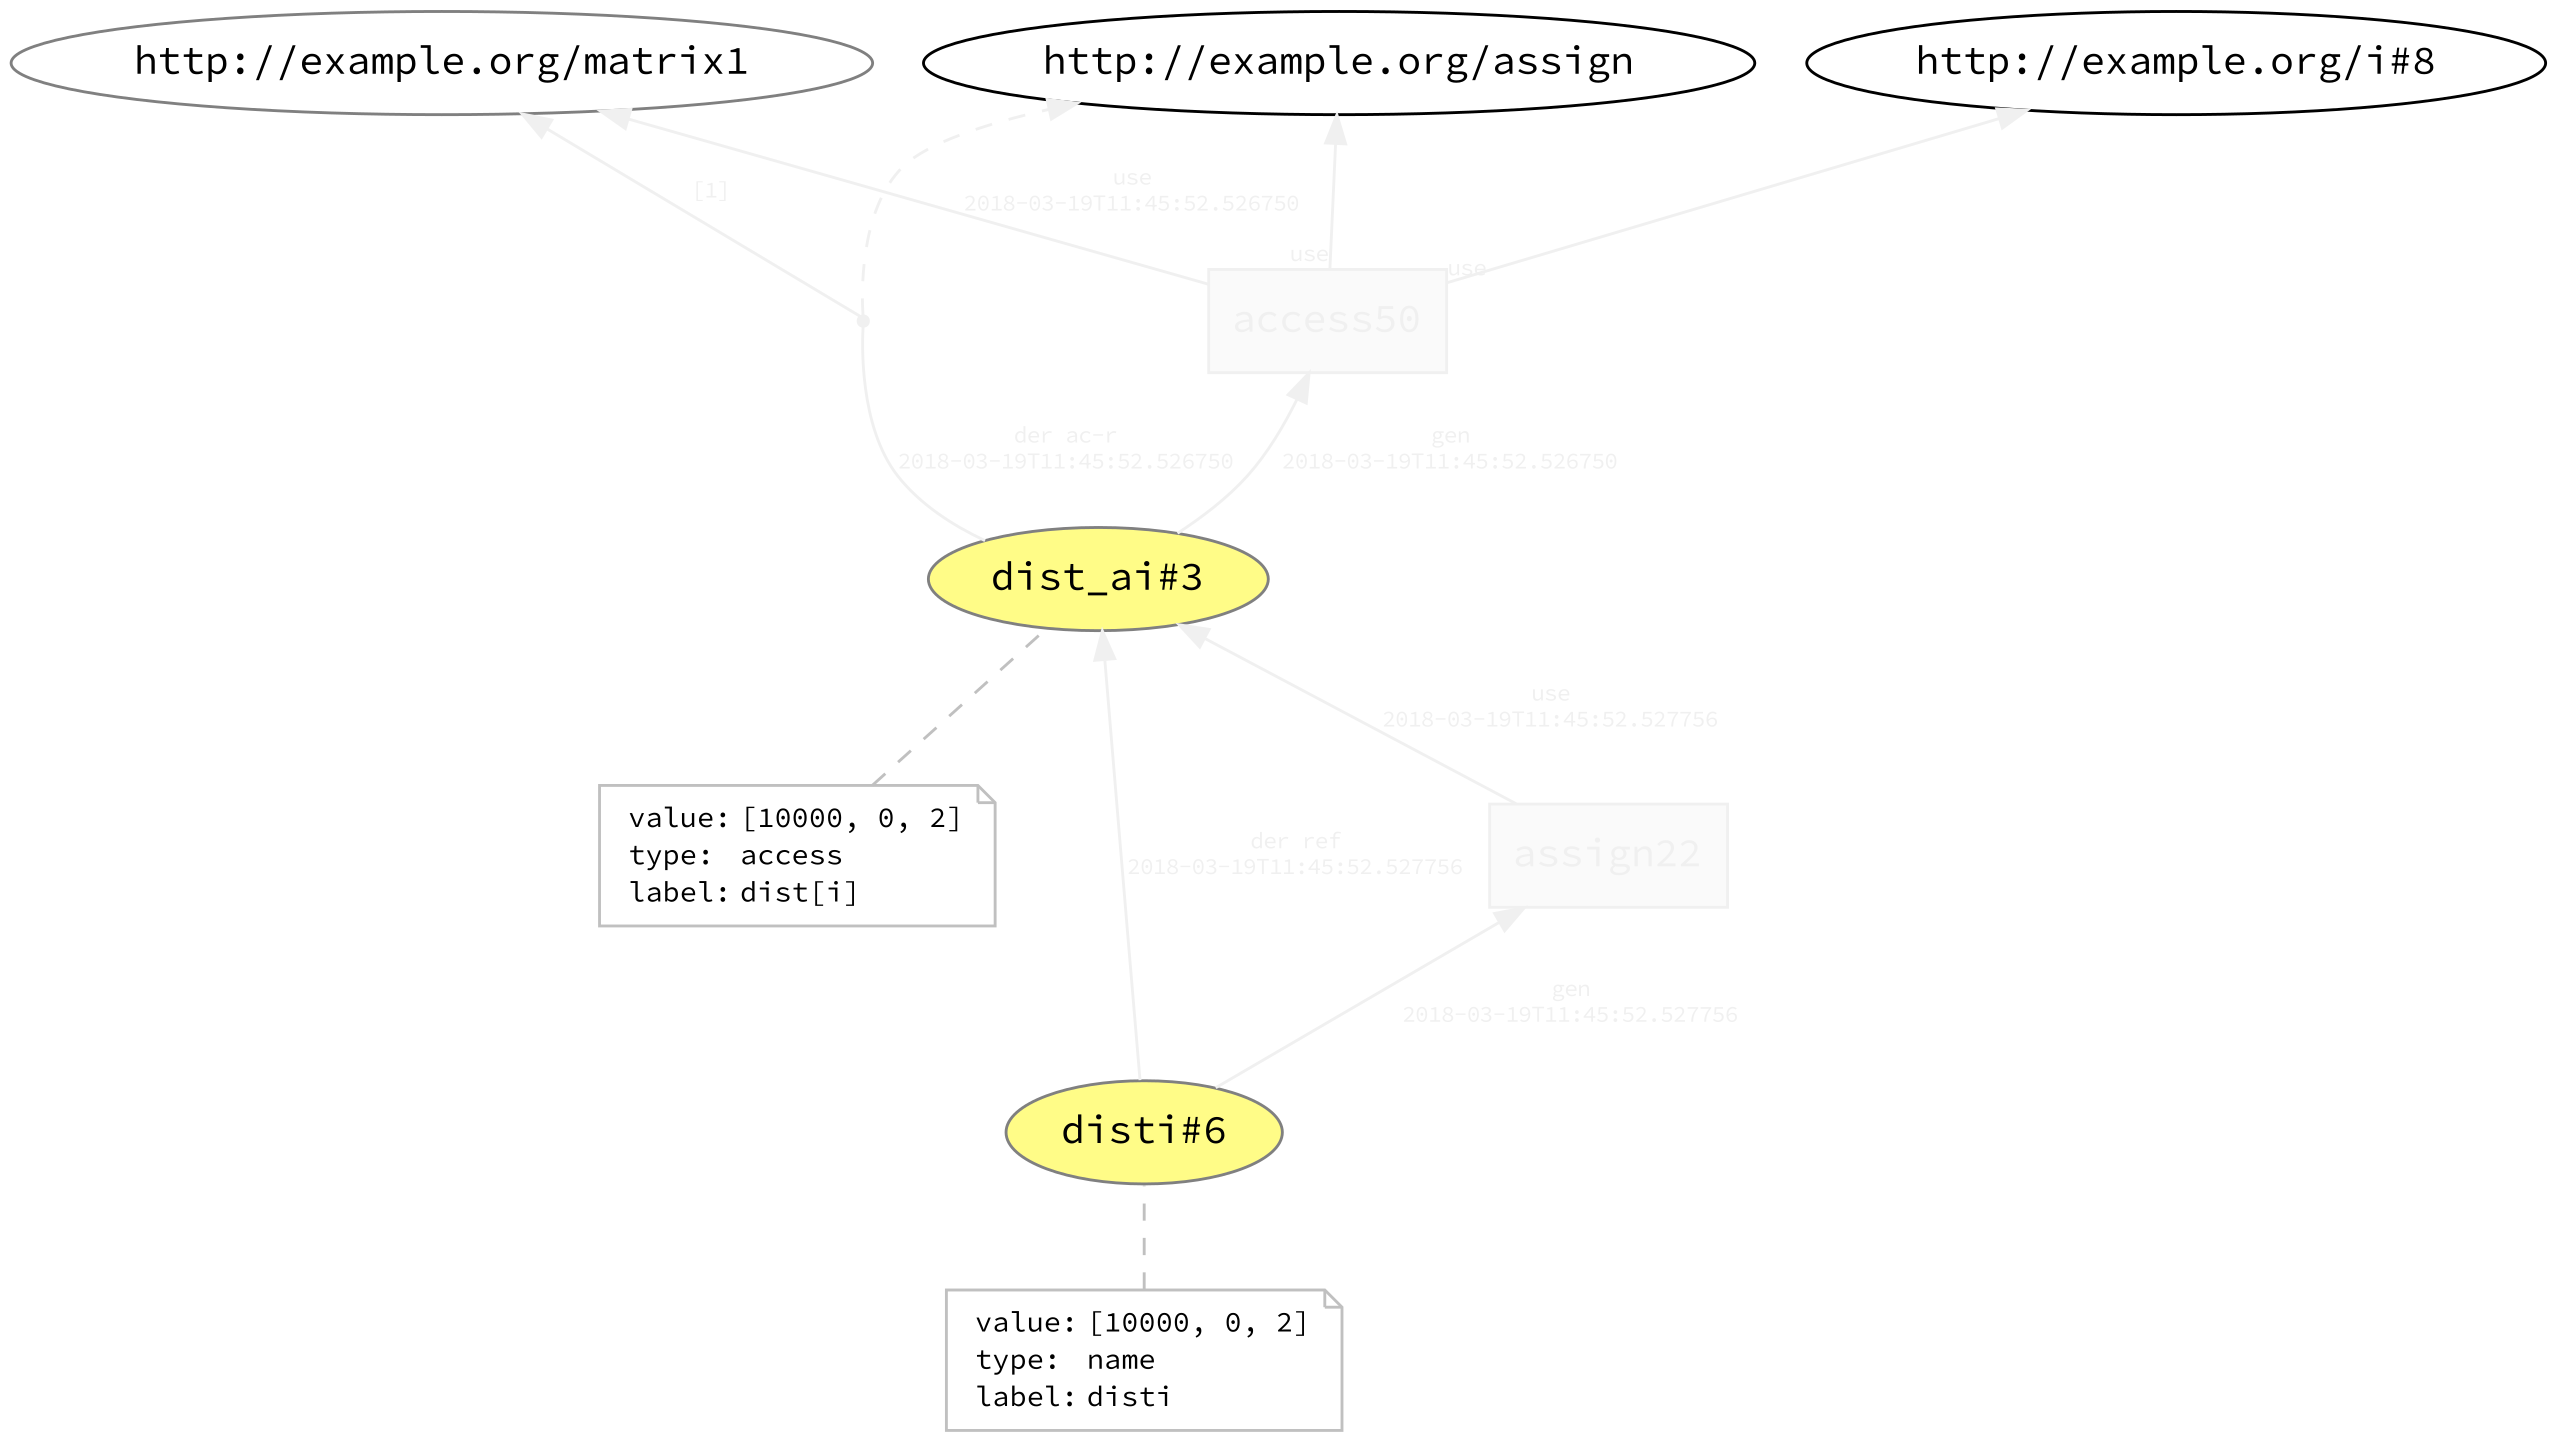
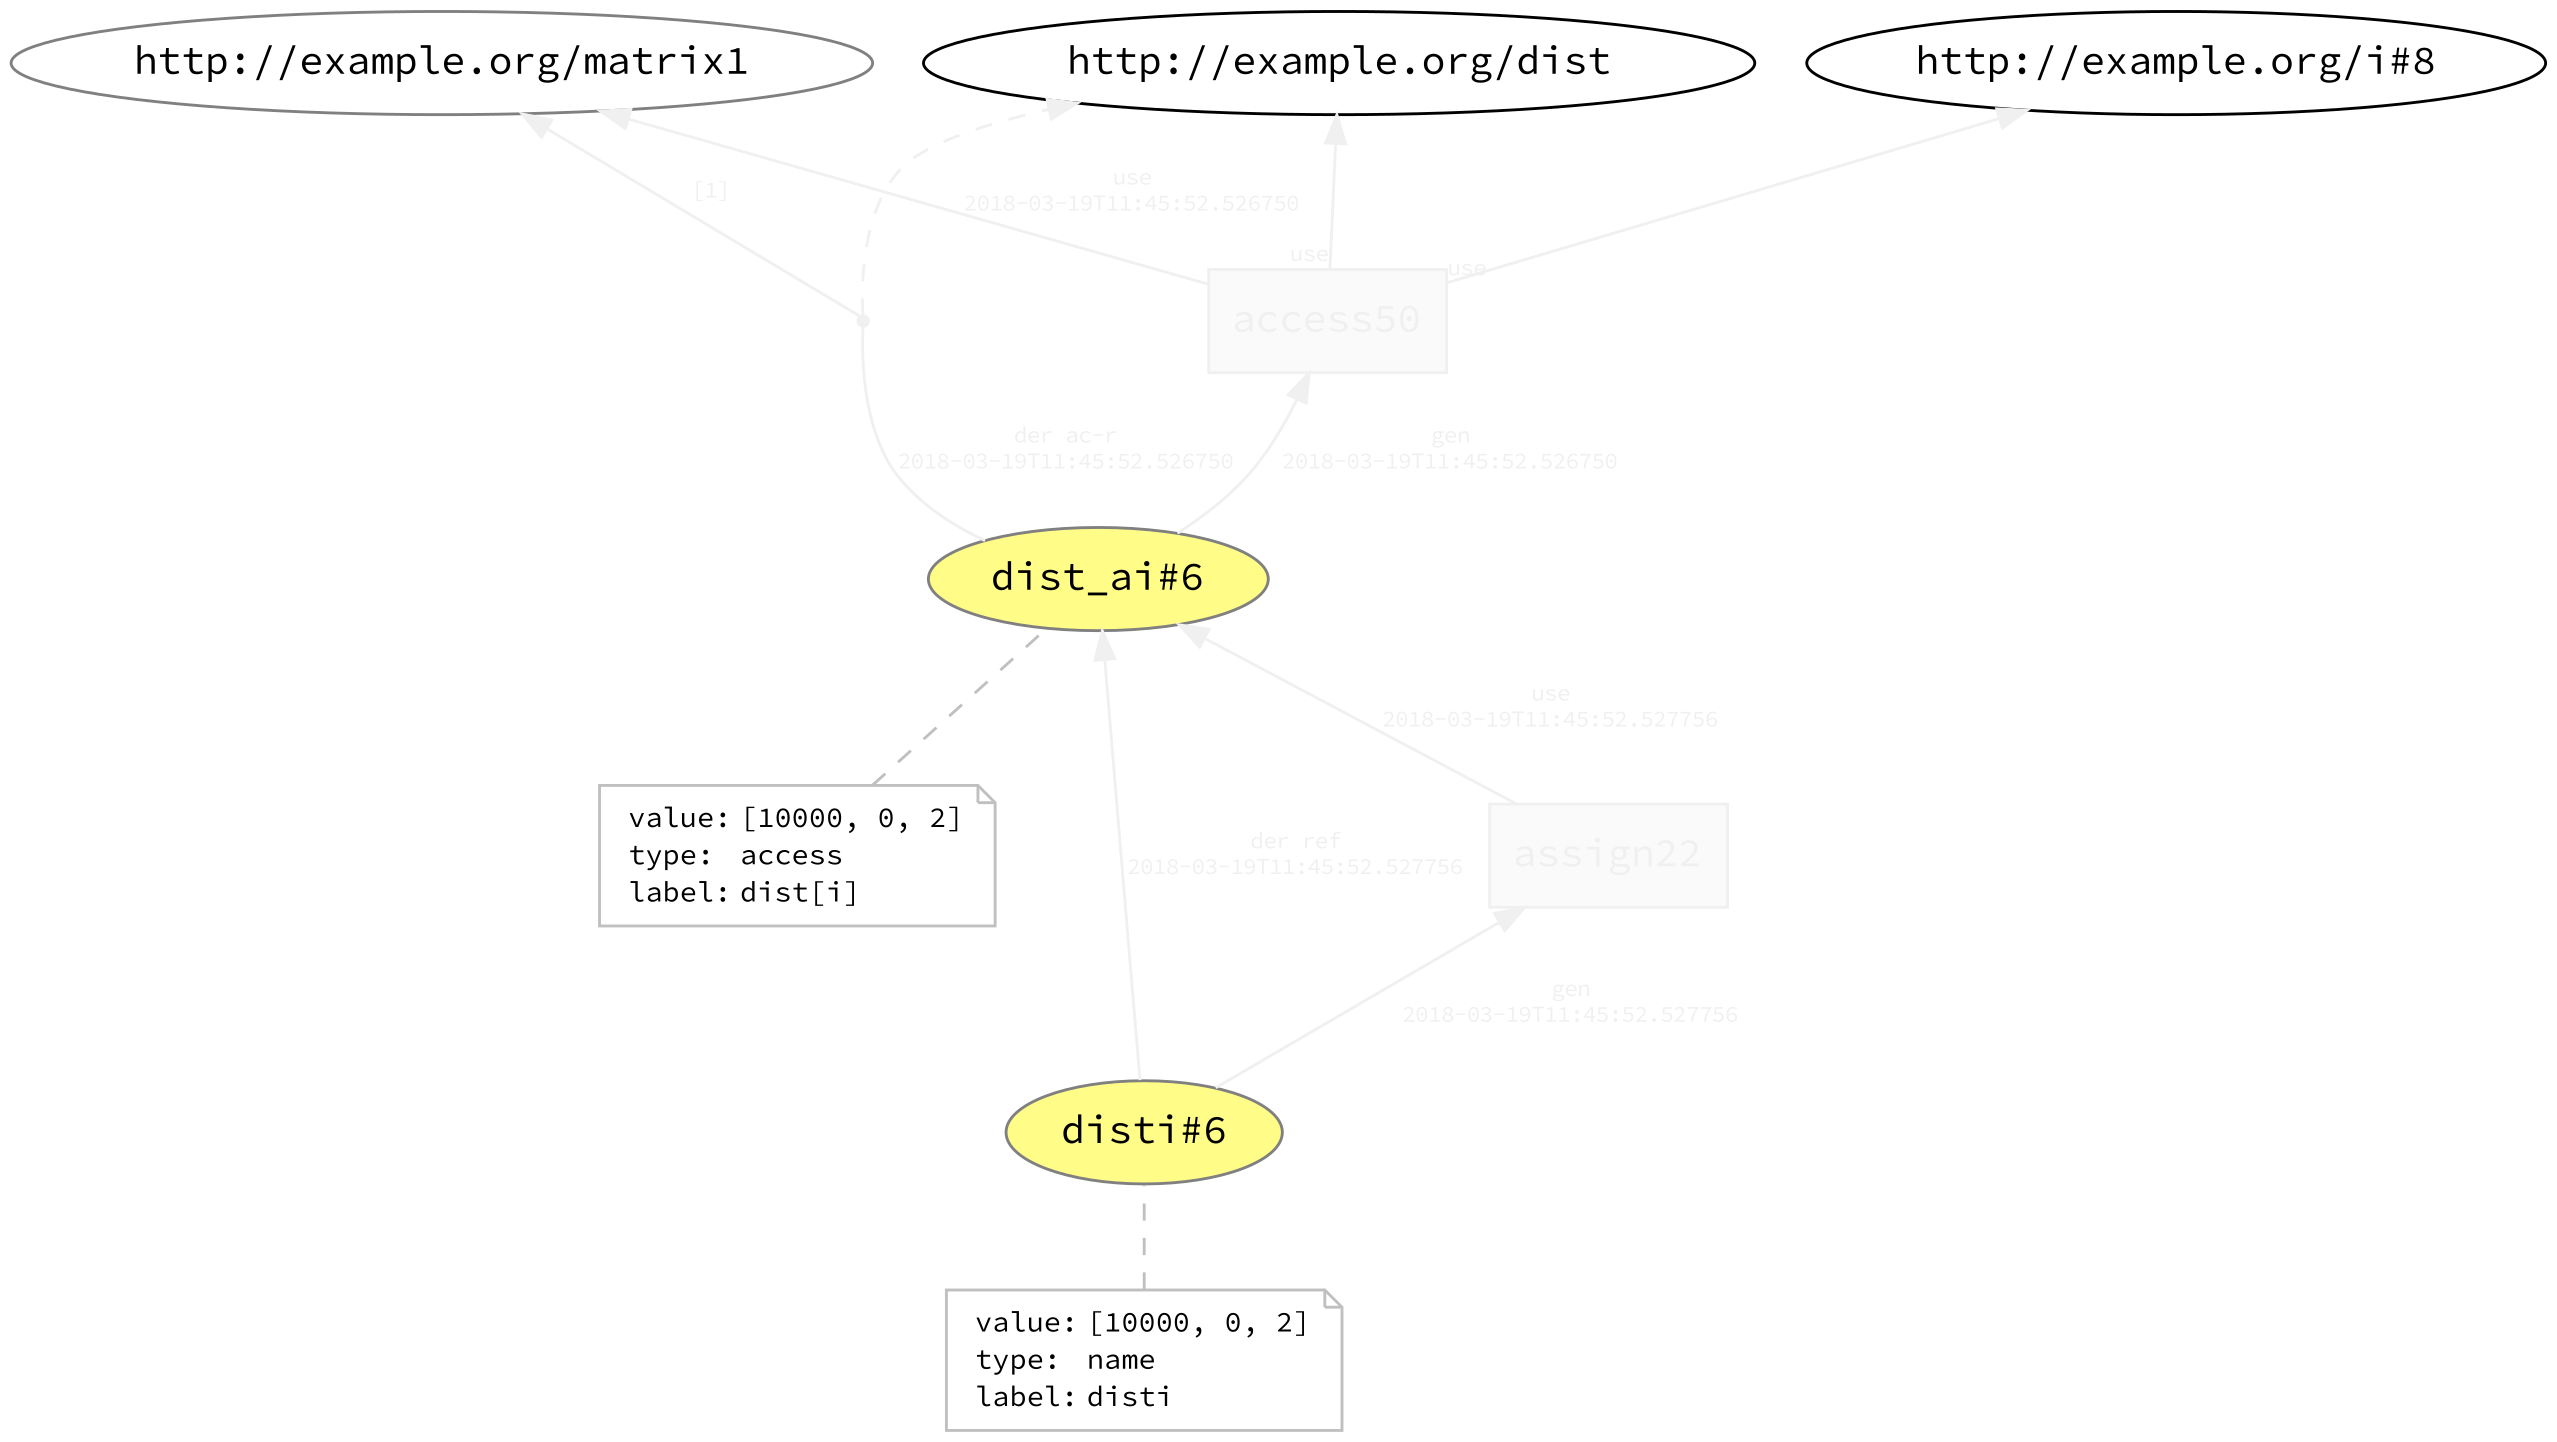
(1339, 63) -> (1339, 63)
(1098, 579) -> (1098, 579)
